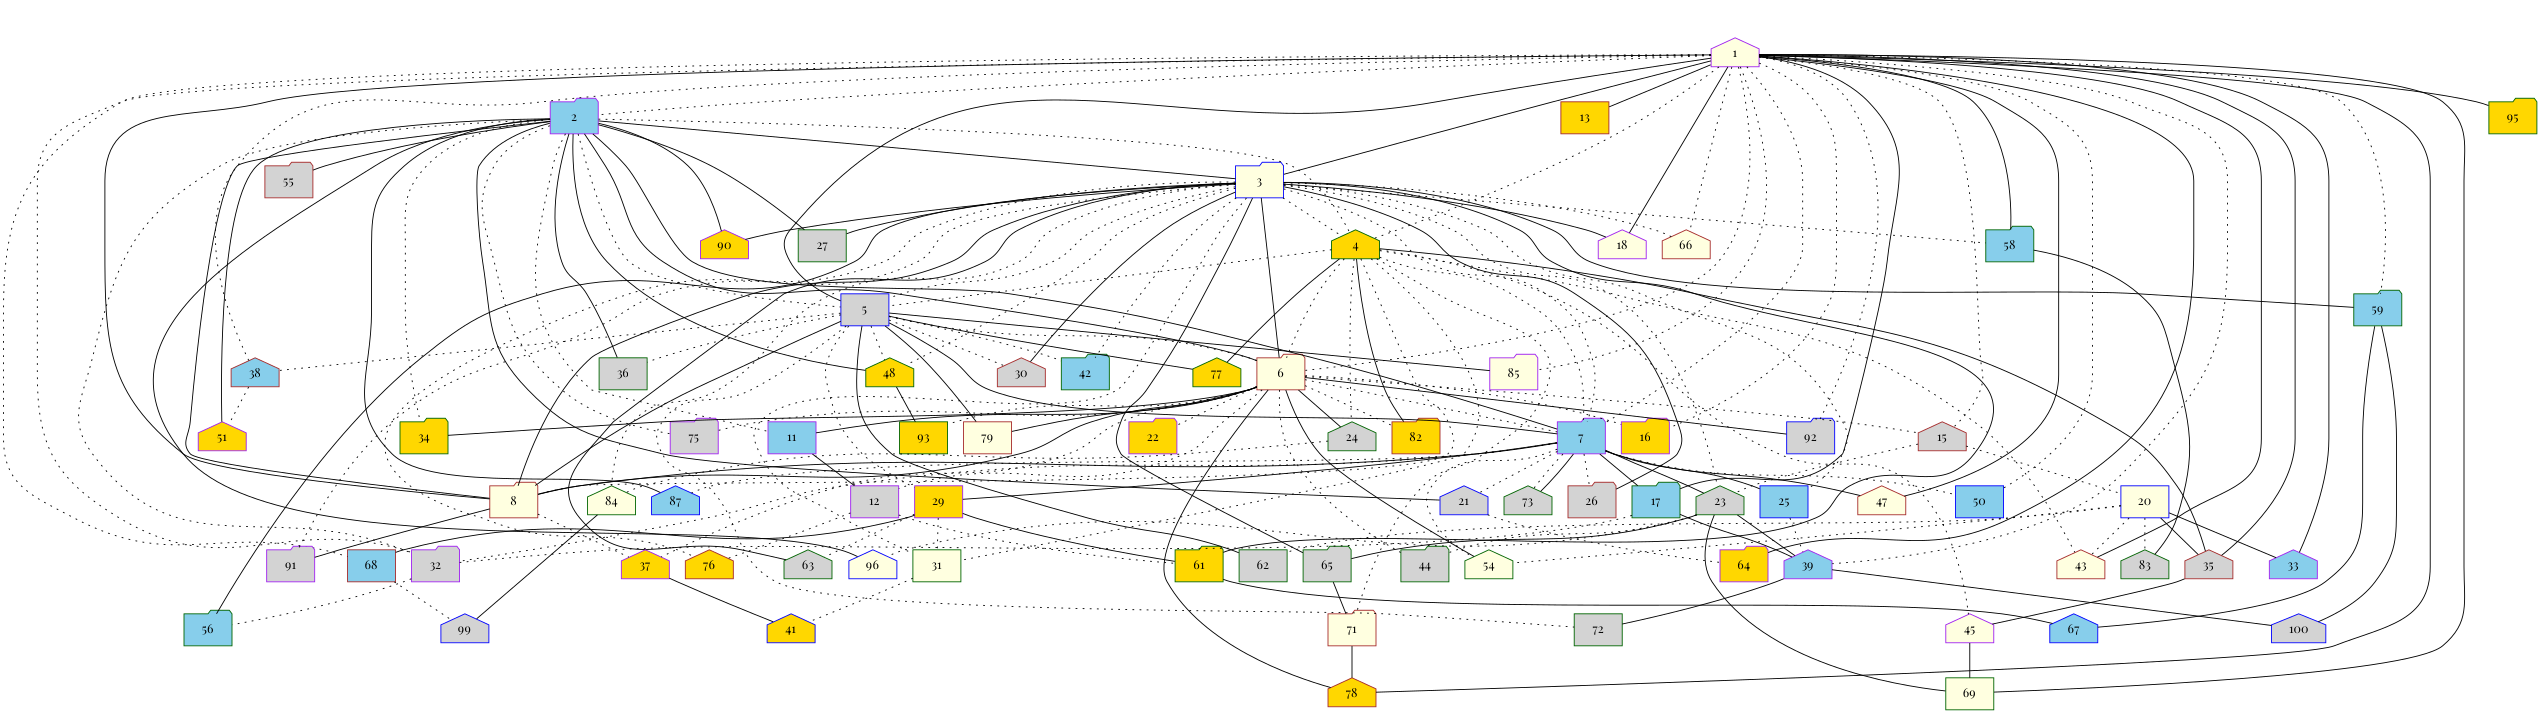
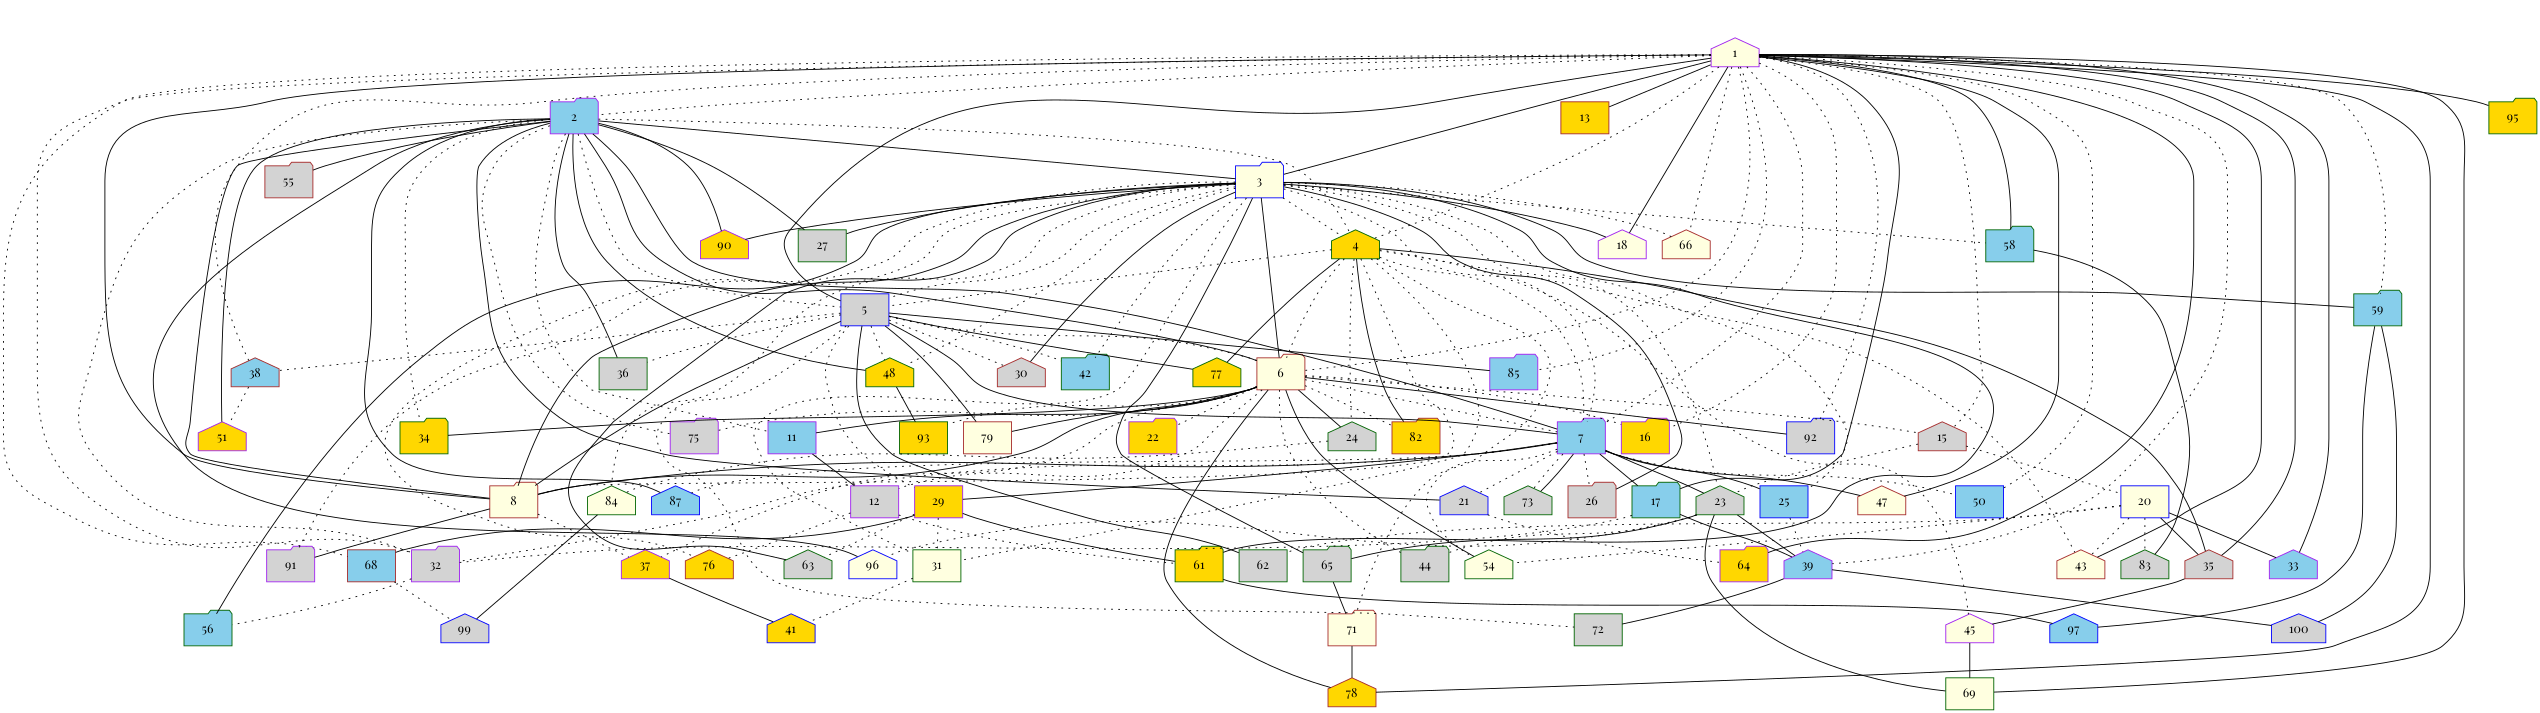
(1514, 374) -> (1514, 374)
(2074, 630) -> (2074, 630)
